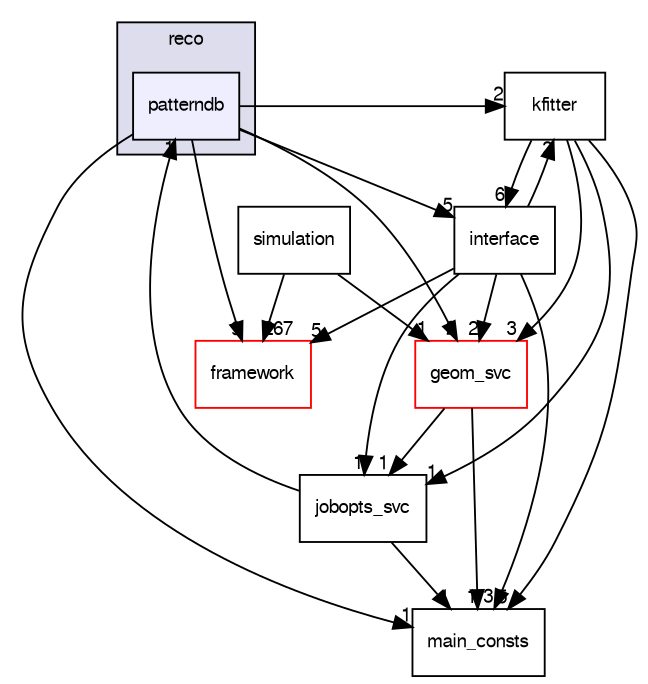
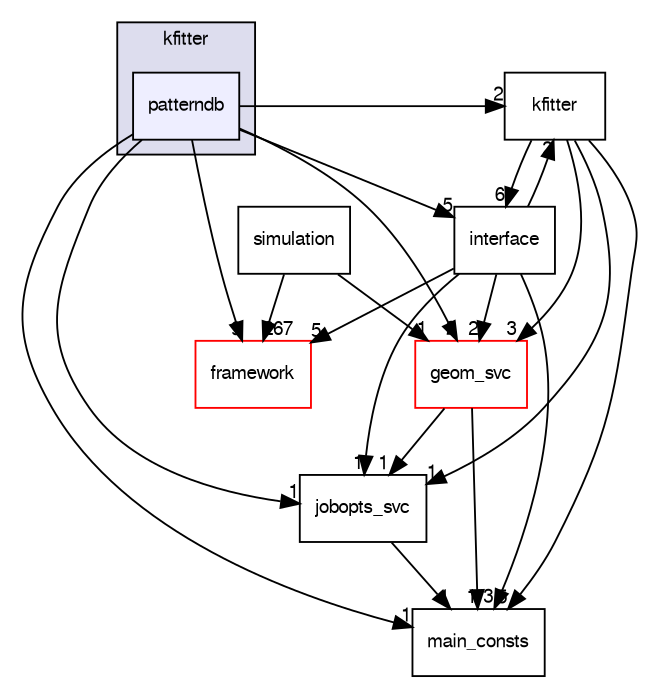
(186, 40) -> (186, 40)
(159, 358) -> (69, 373)
